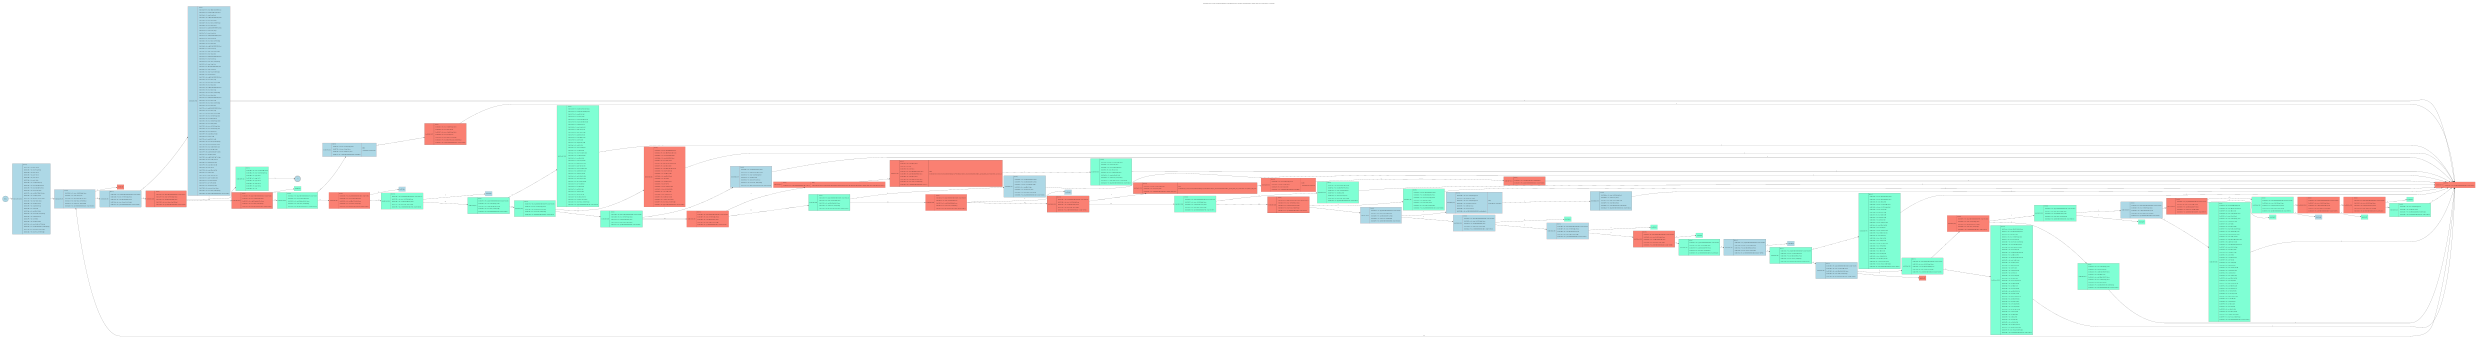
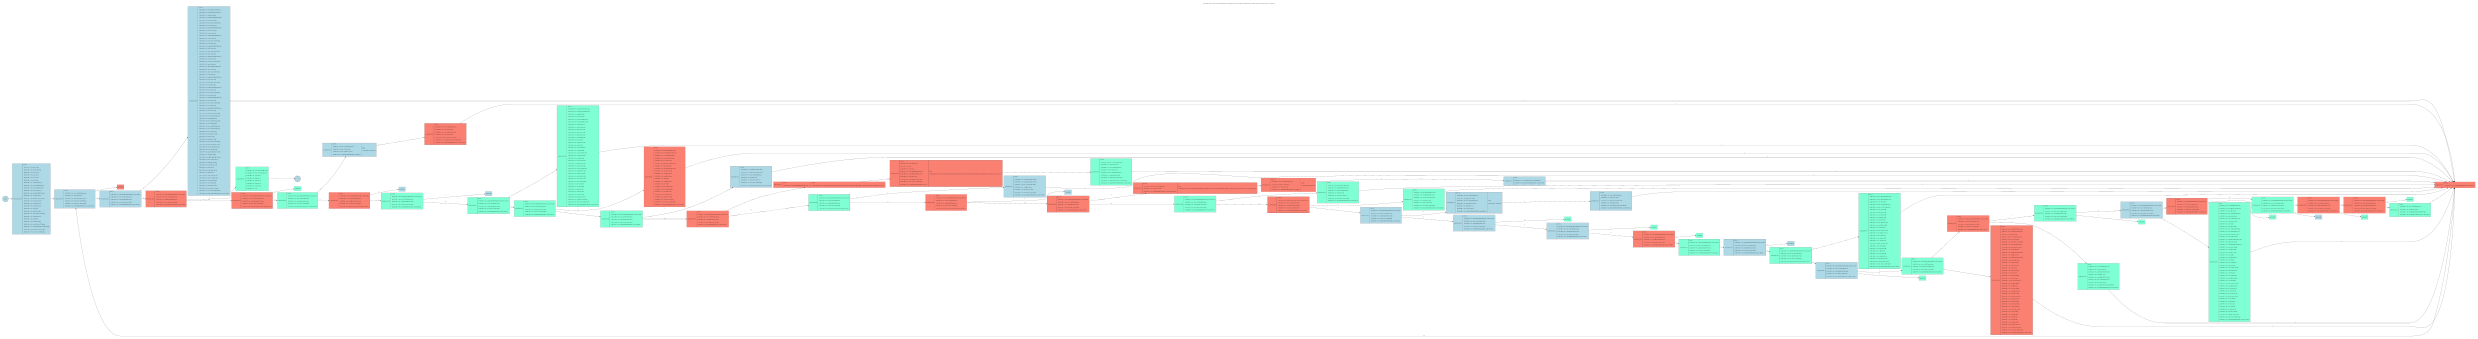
(1524, 181) -> (1524, 181)
(1922, 278) -> (1922, 278)
(2012, 280) -> (2012, 280)
